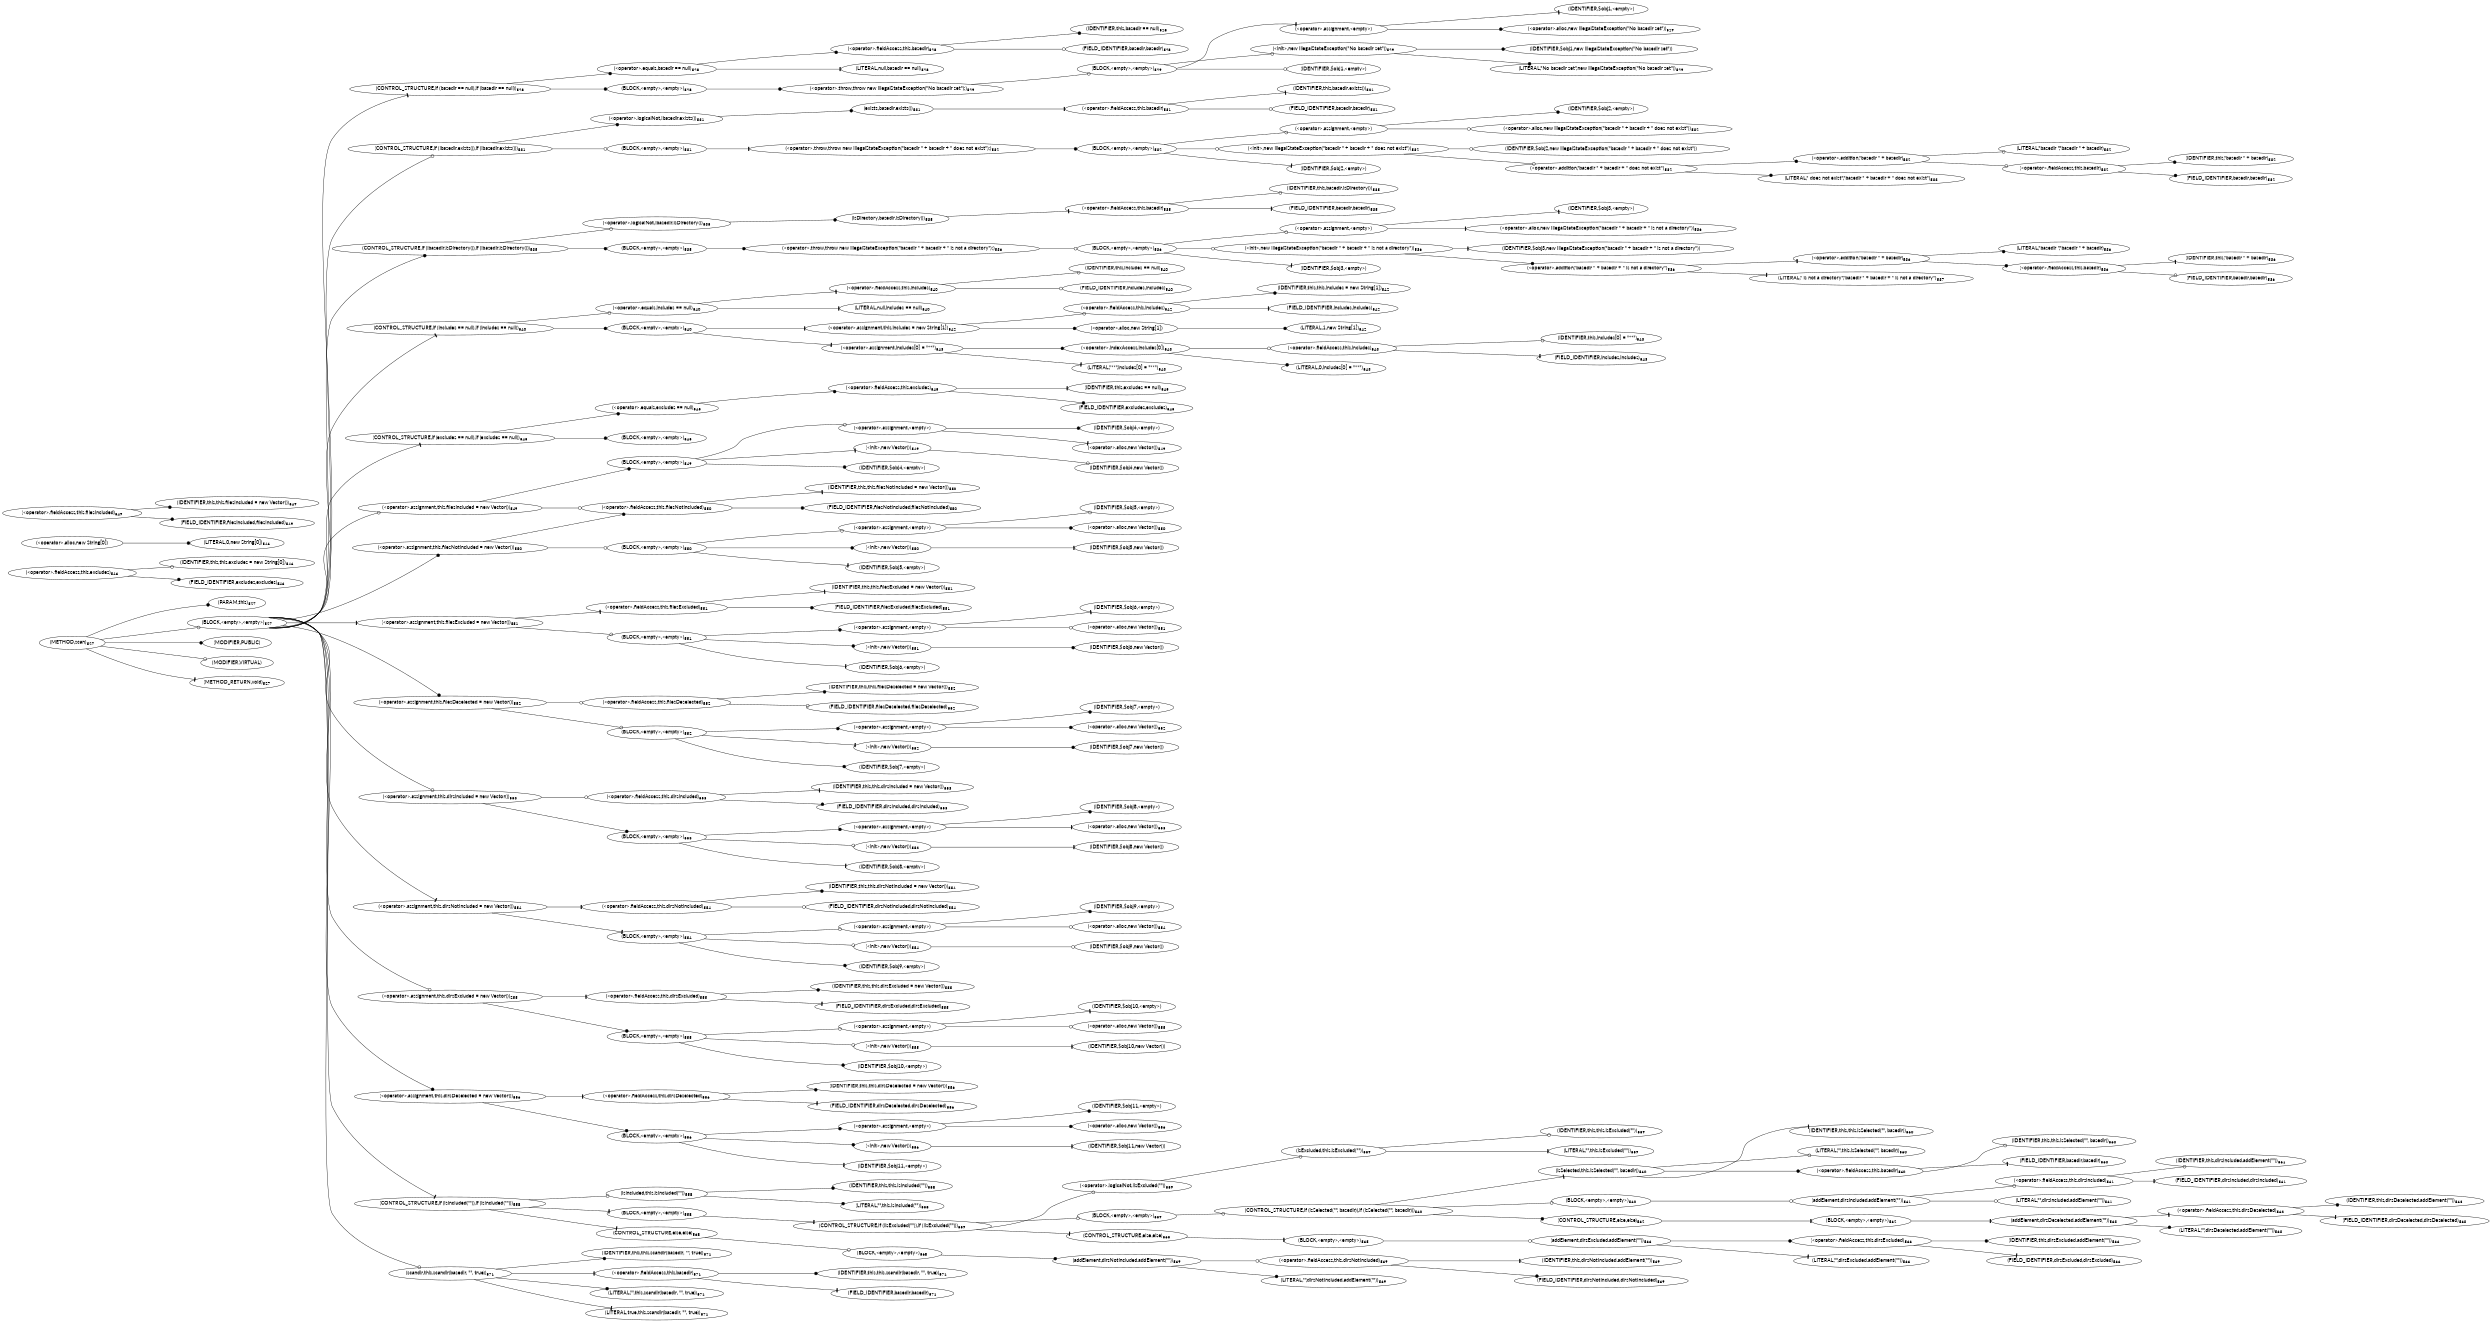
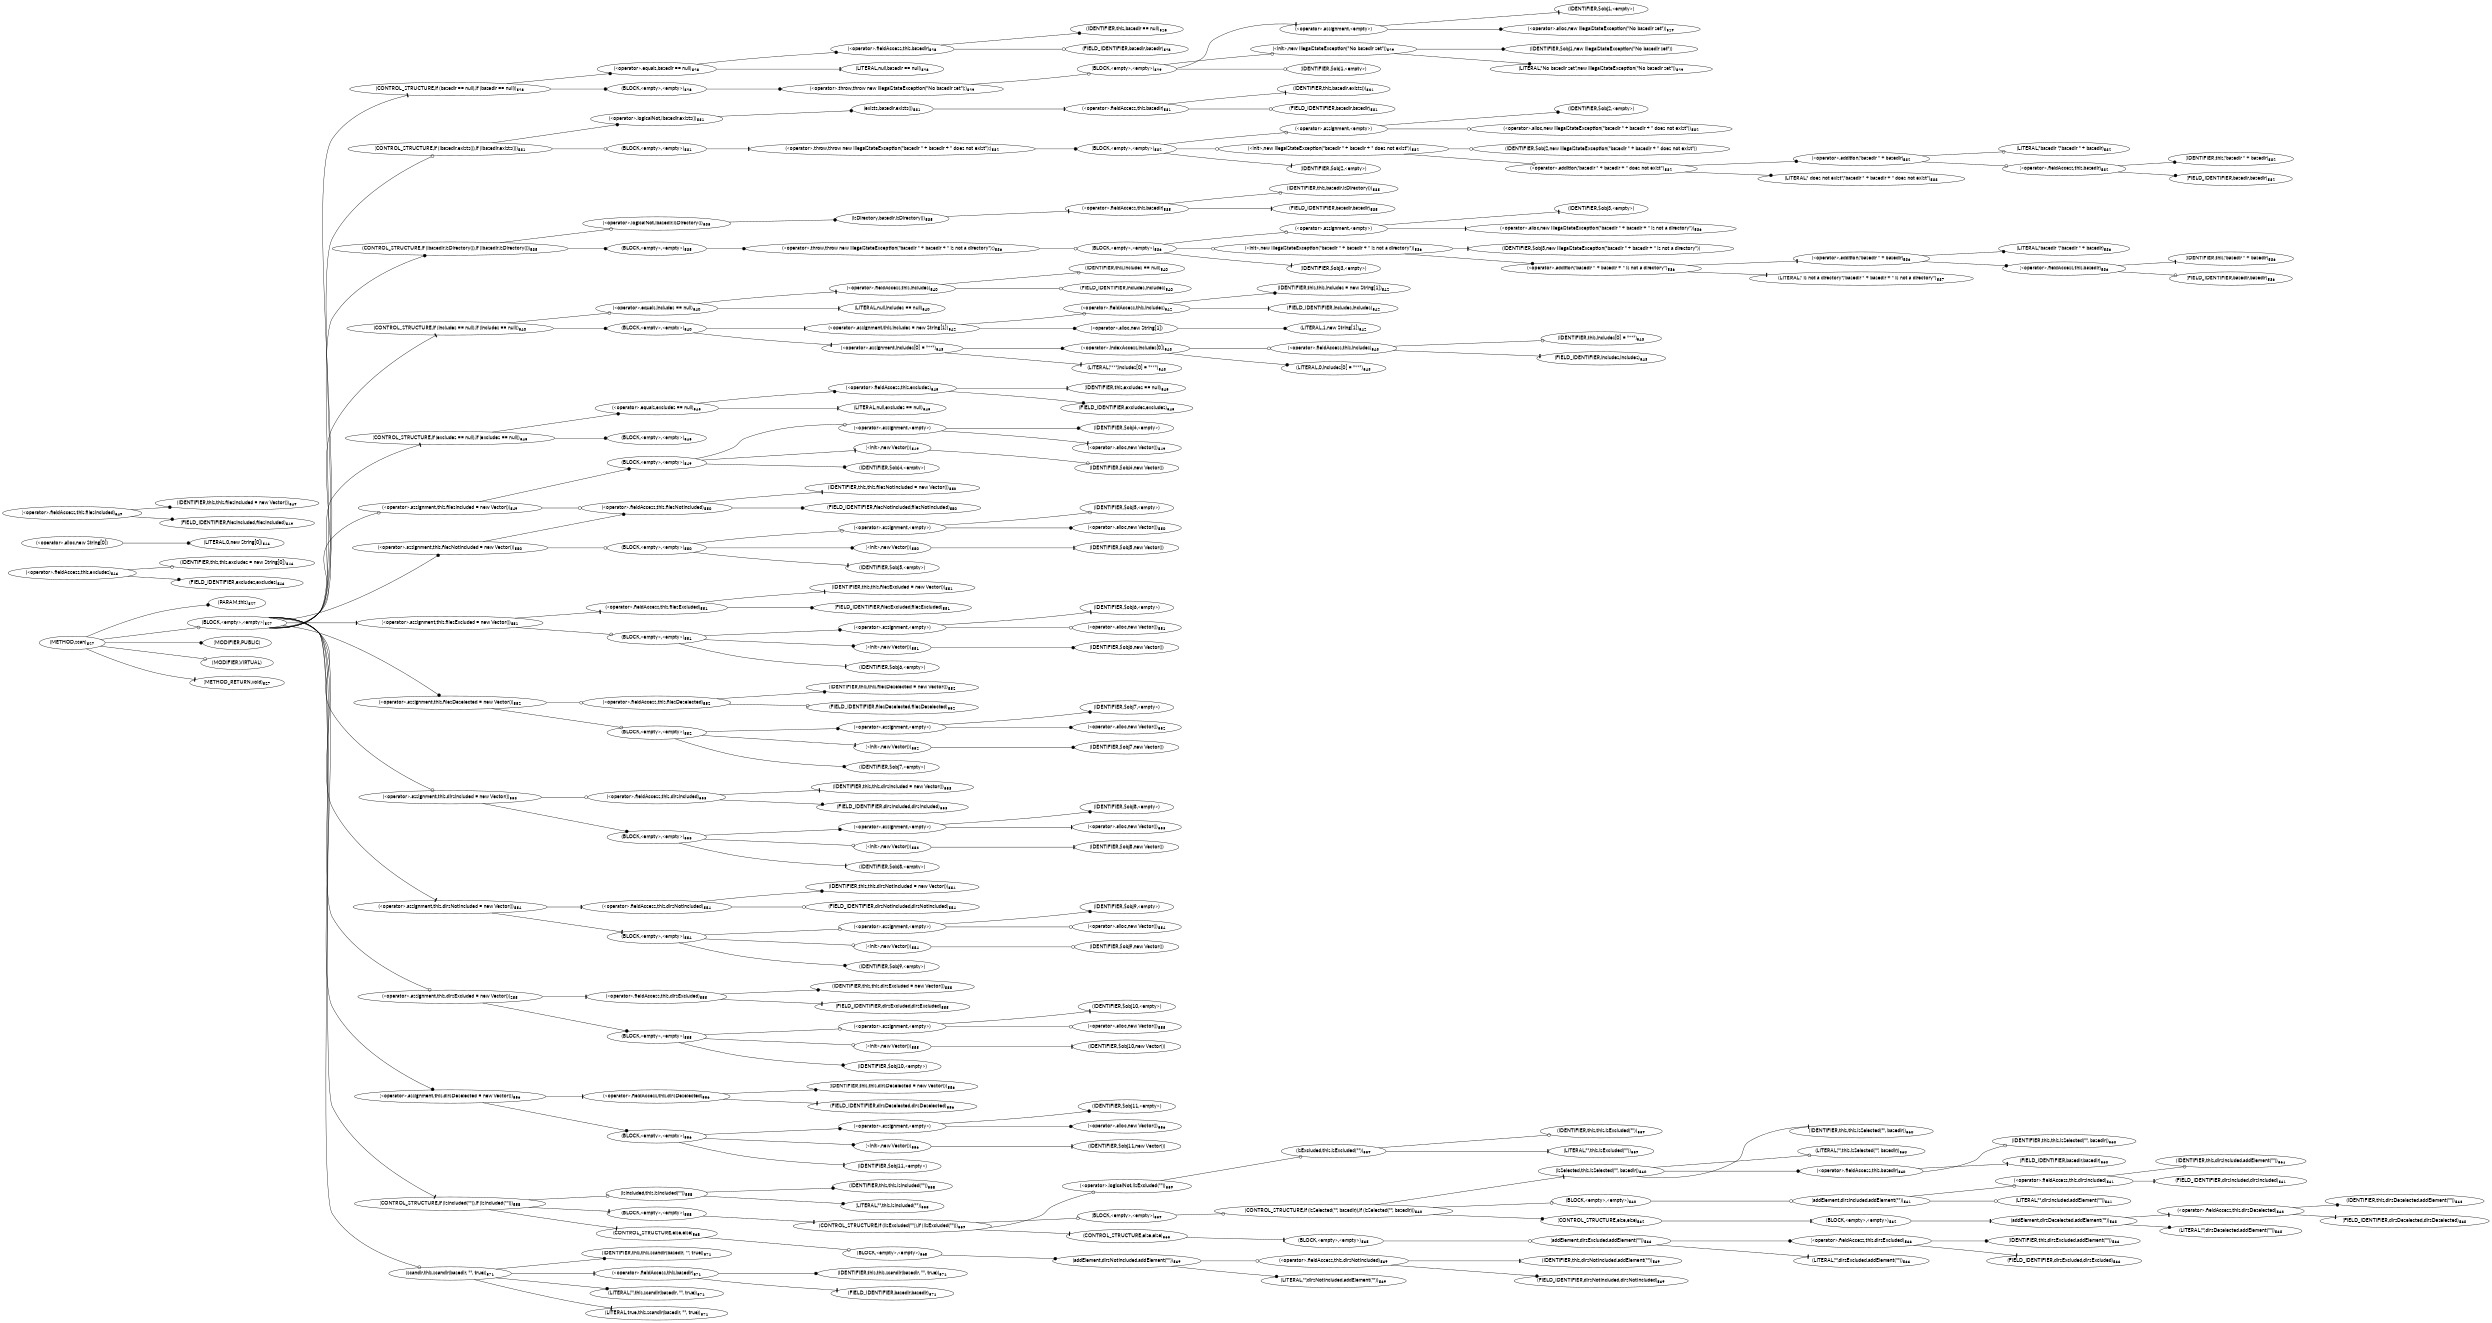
none -> (892, 408)
